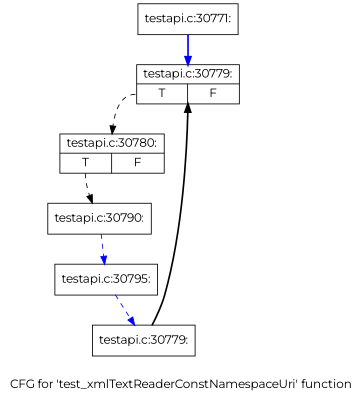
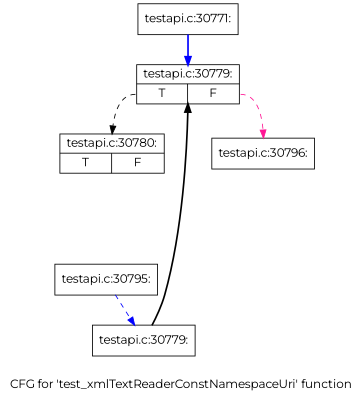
none -> (263, 154)
(100, 219) -> none
